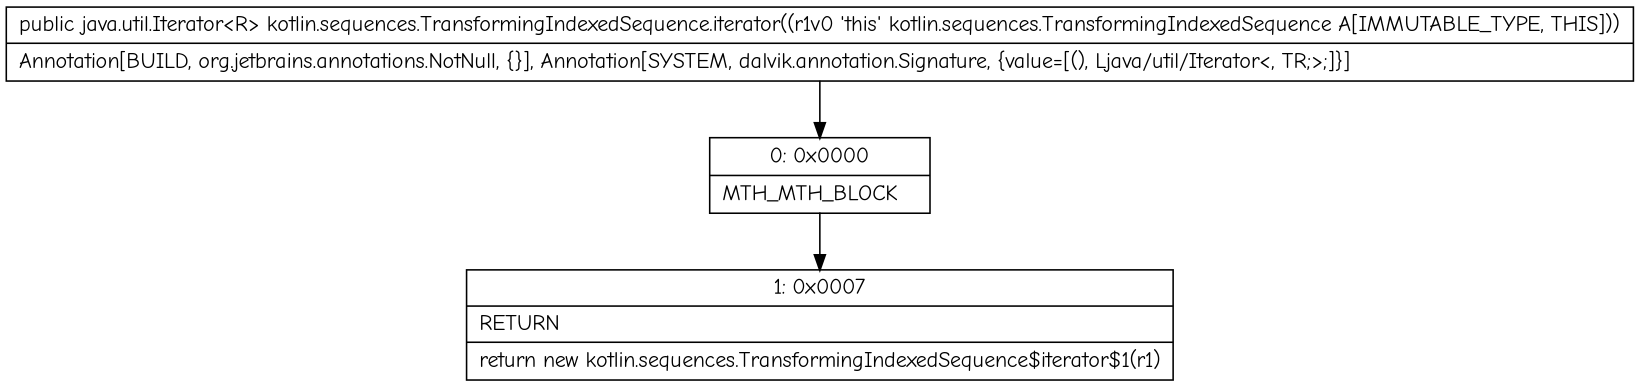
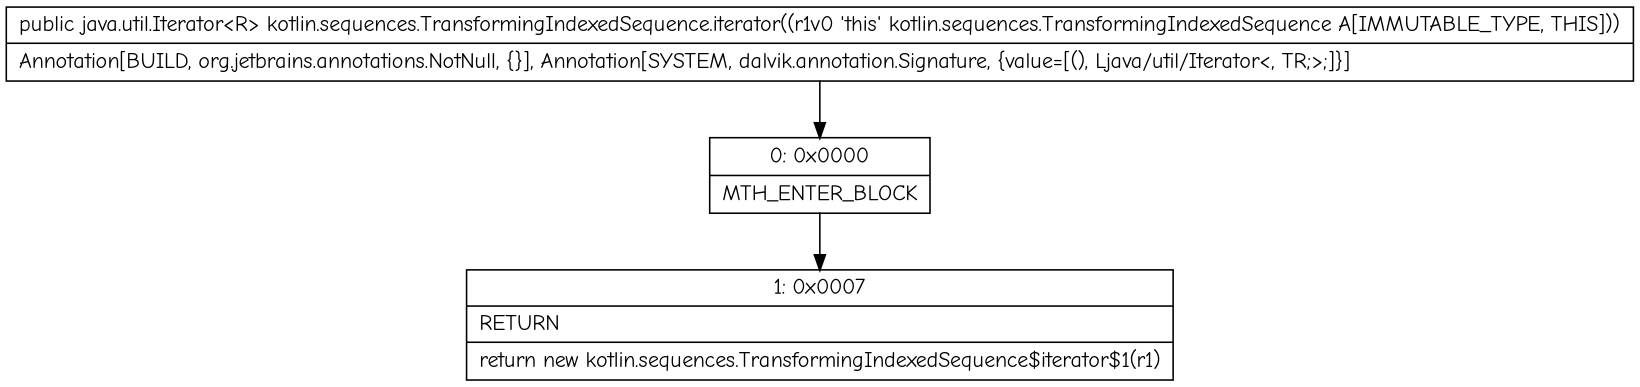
(810, 194) -> (820, 194)
